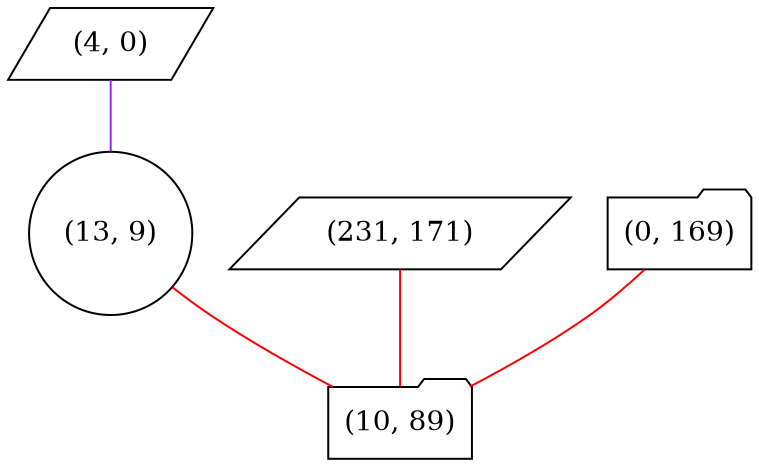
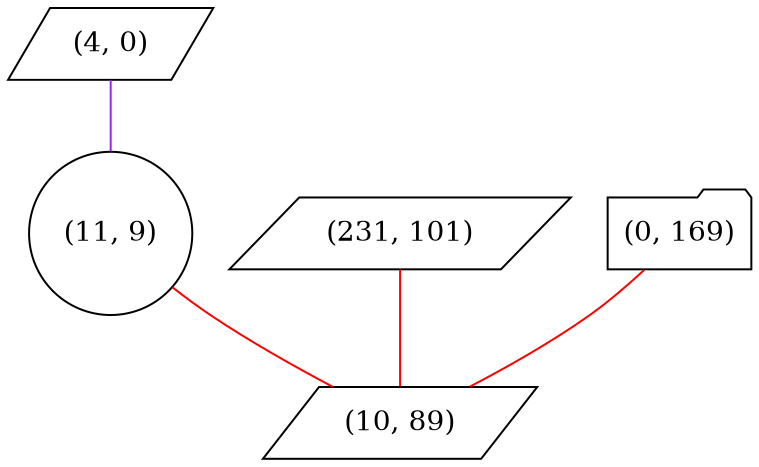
(111, 233) -> (111, 233)
(400, 233) -> (400, 233)
(400, 423) -> (400, 423)
